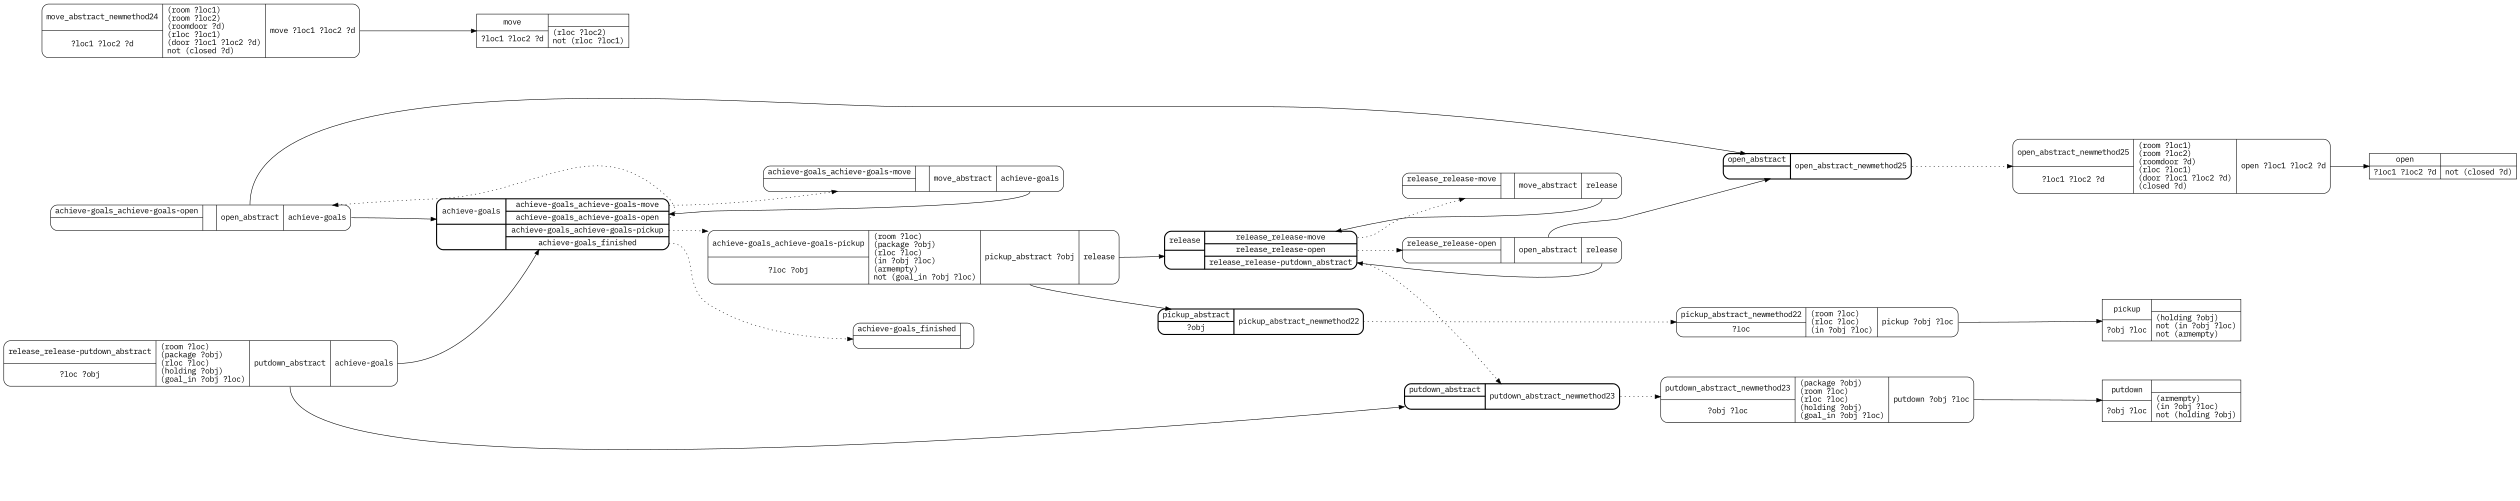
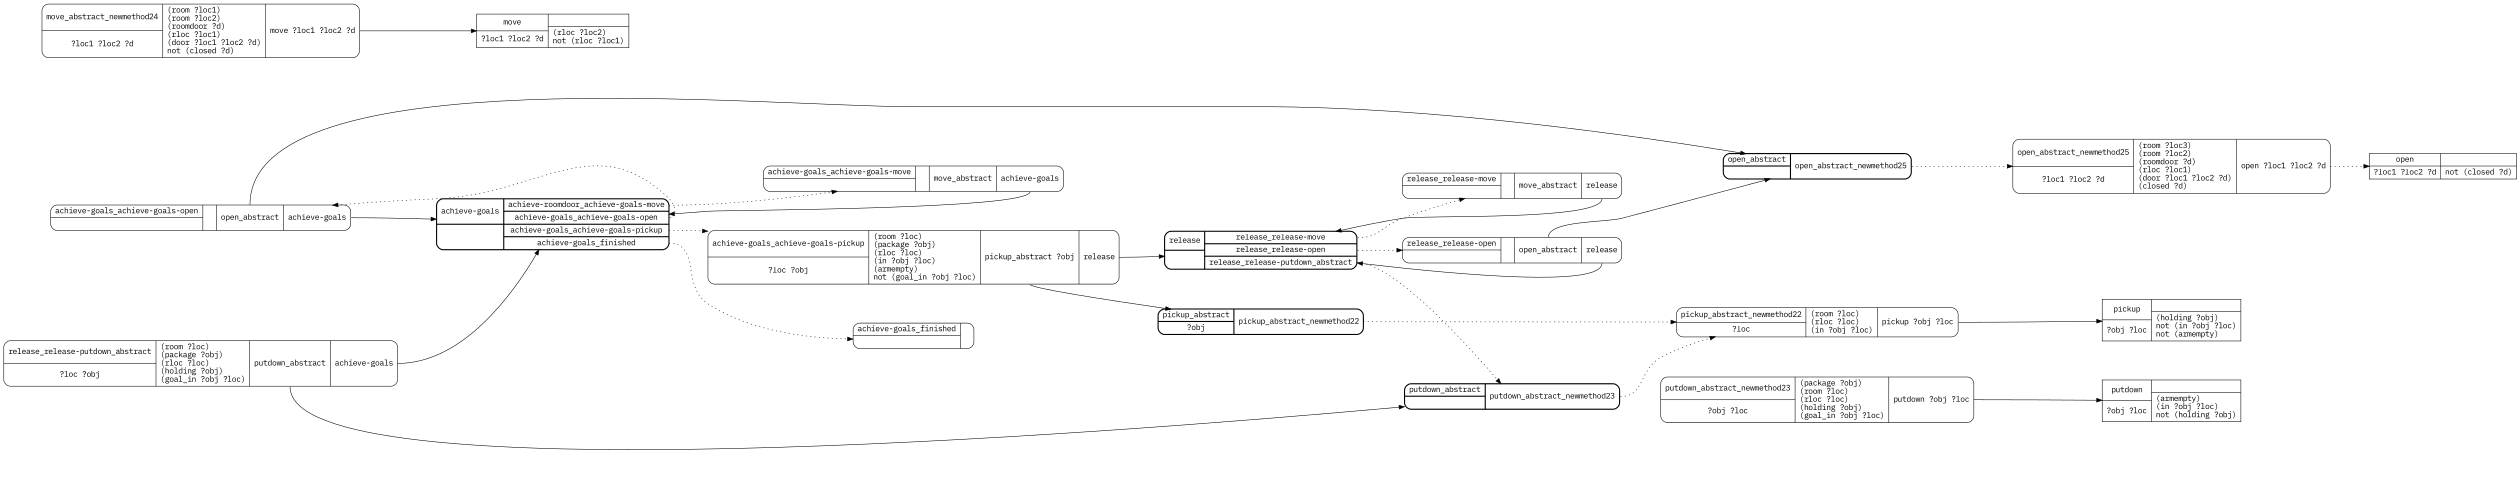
(2165, 146) -> (2165, 146)
(2347, 166) -> (2347, 166)
(587, 205) -> (586, 205)
(1638, 397) -> (1658, 359)
